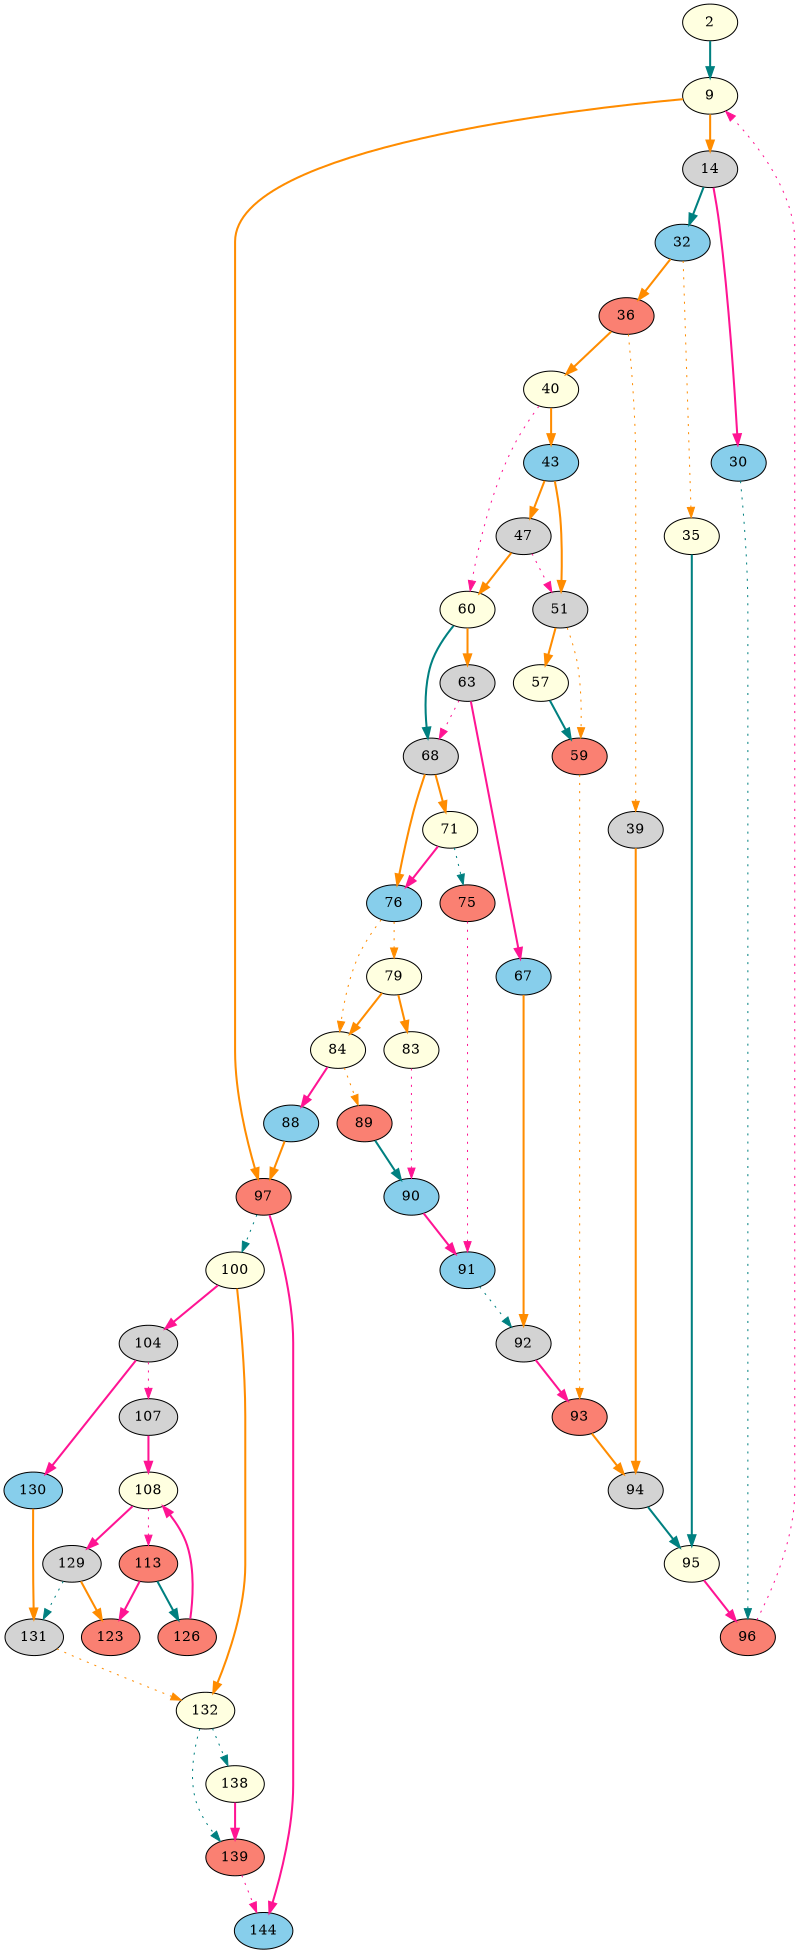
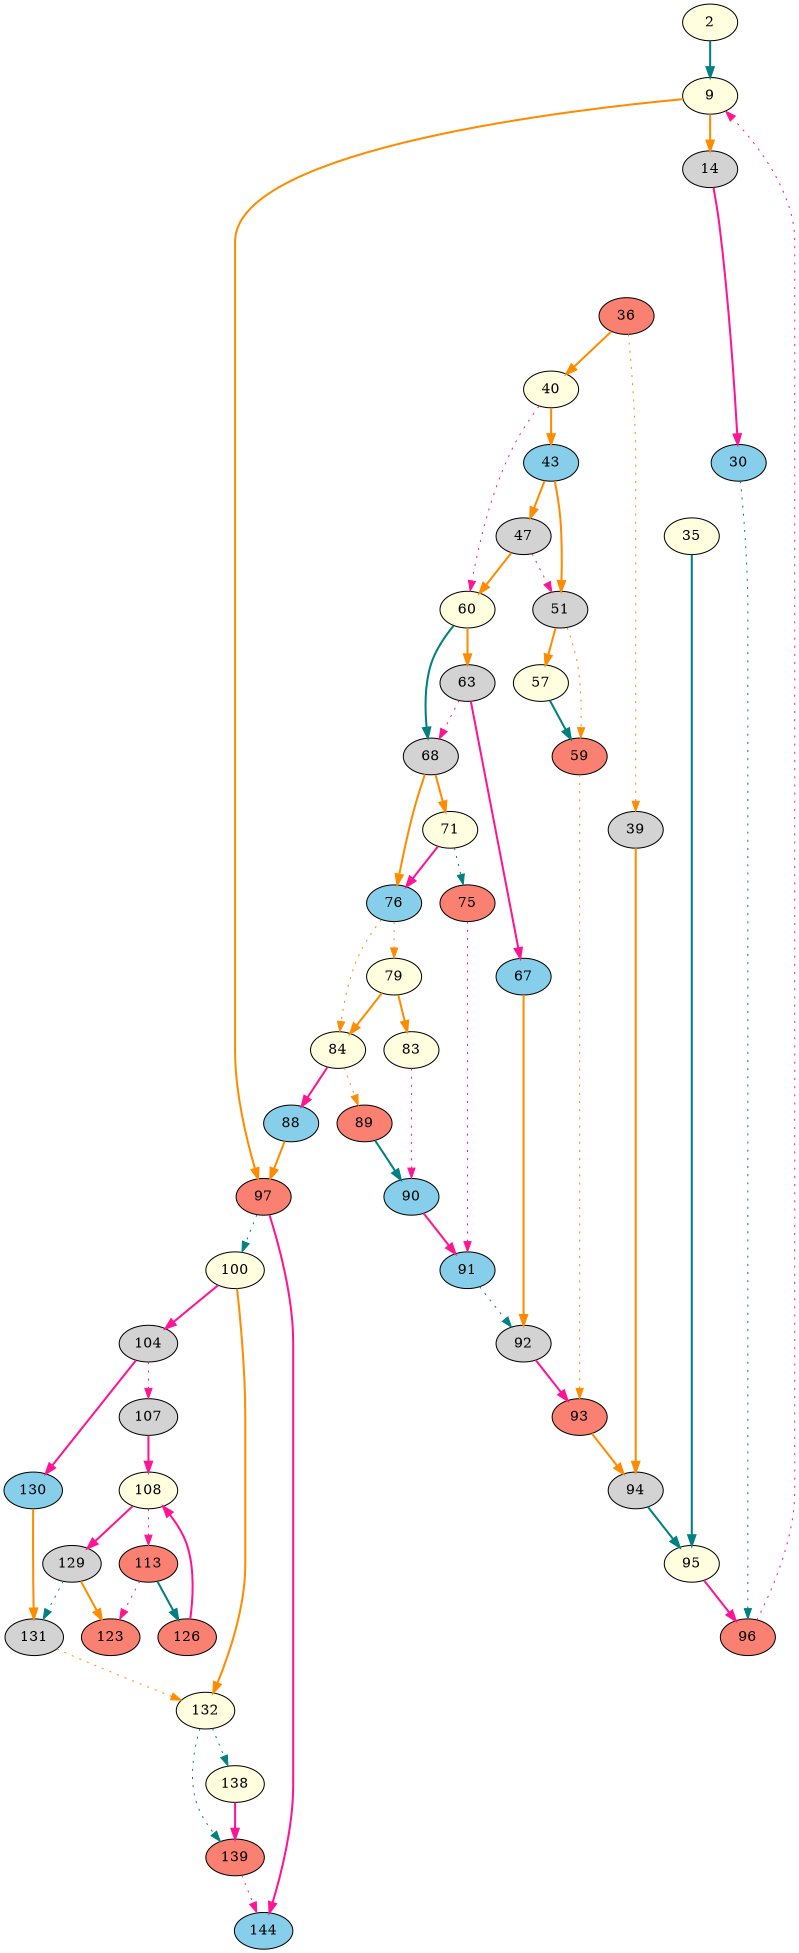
(683, 243) -> none
(132, 1596) -> (132, 1596)
